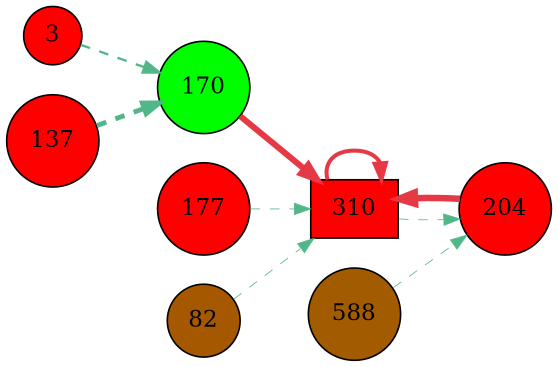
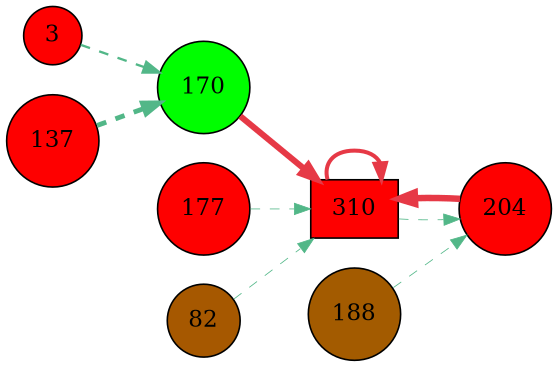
(354, 314) -> (354, 314)
